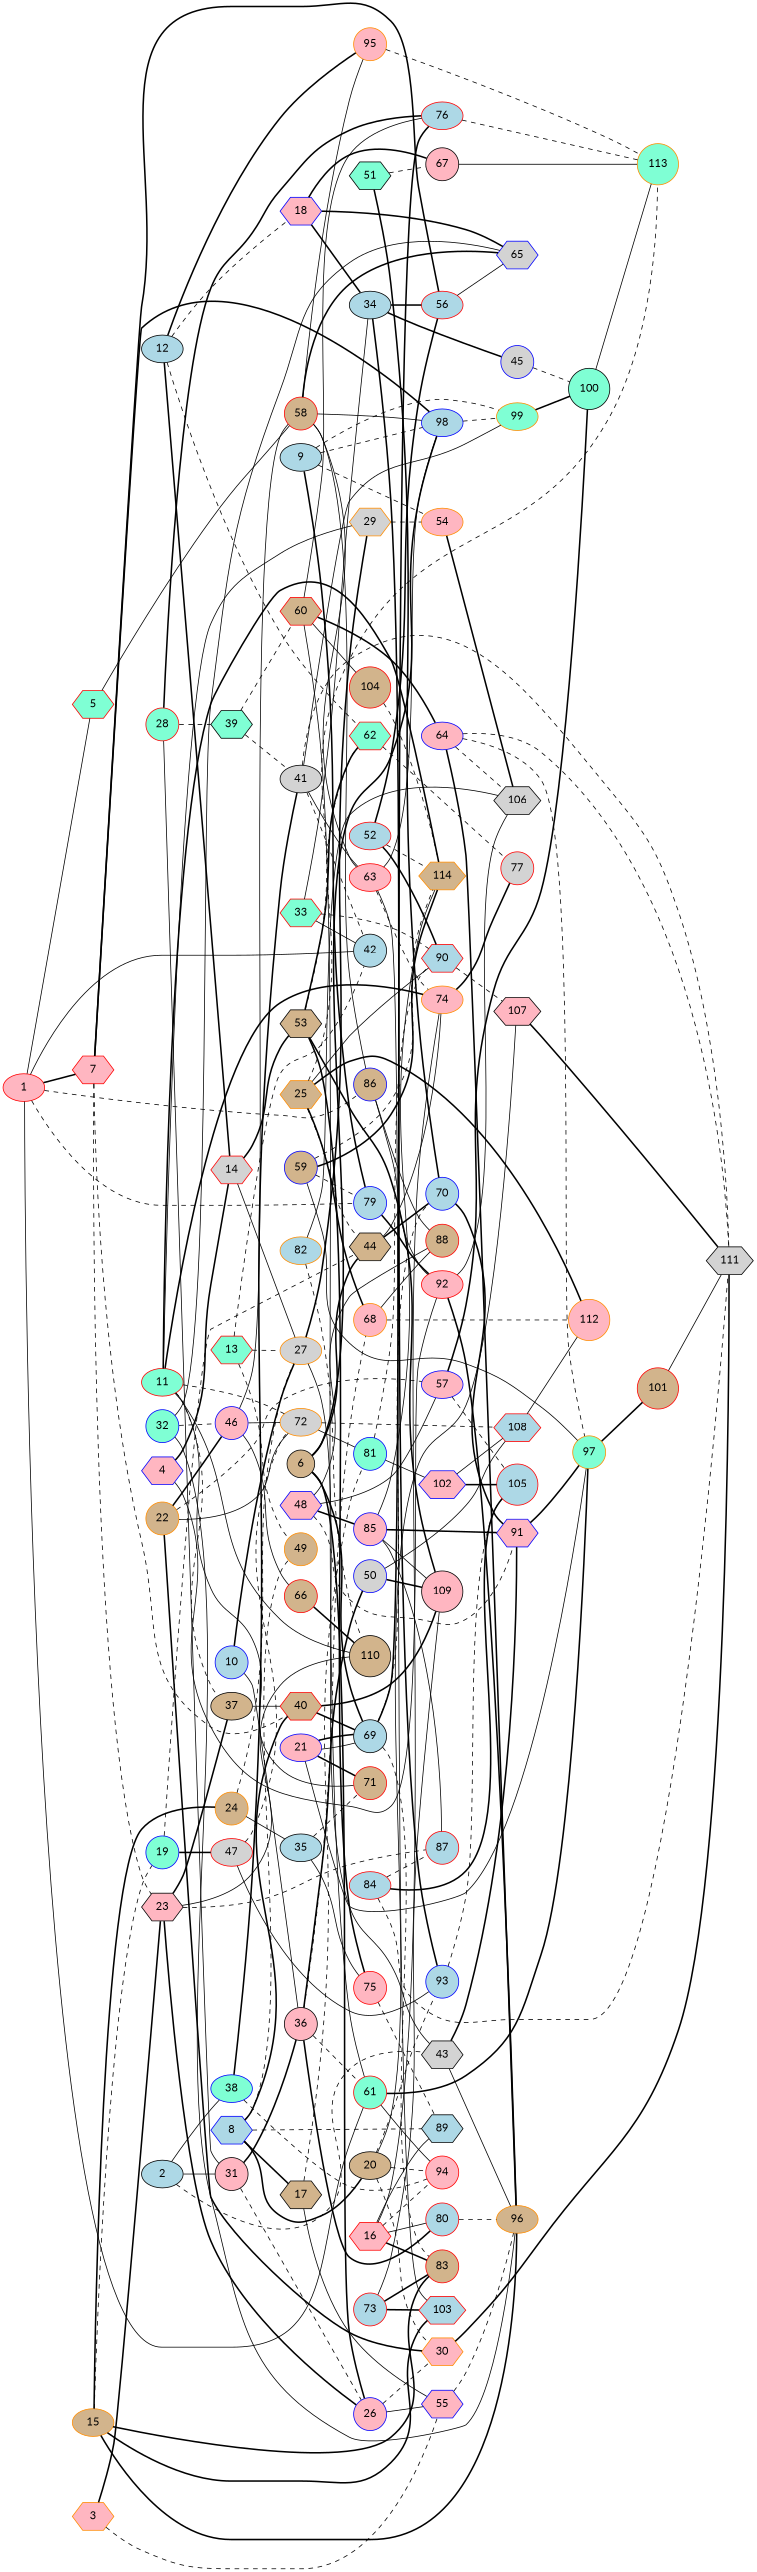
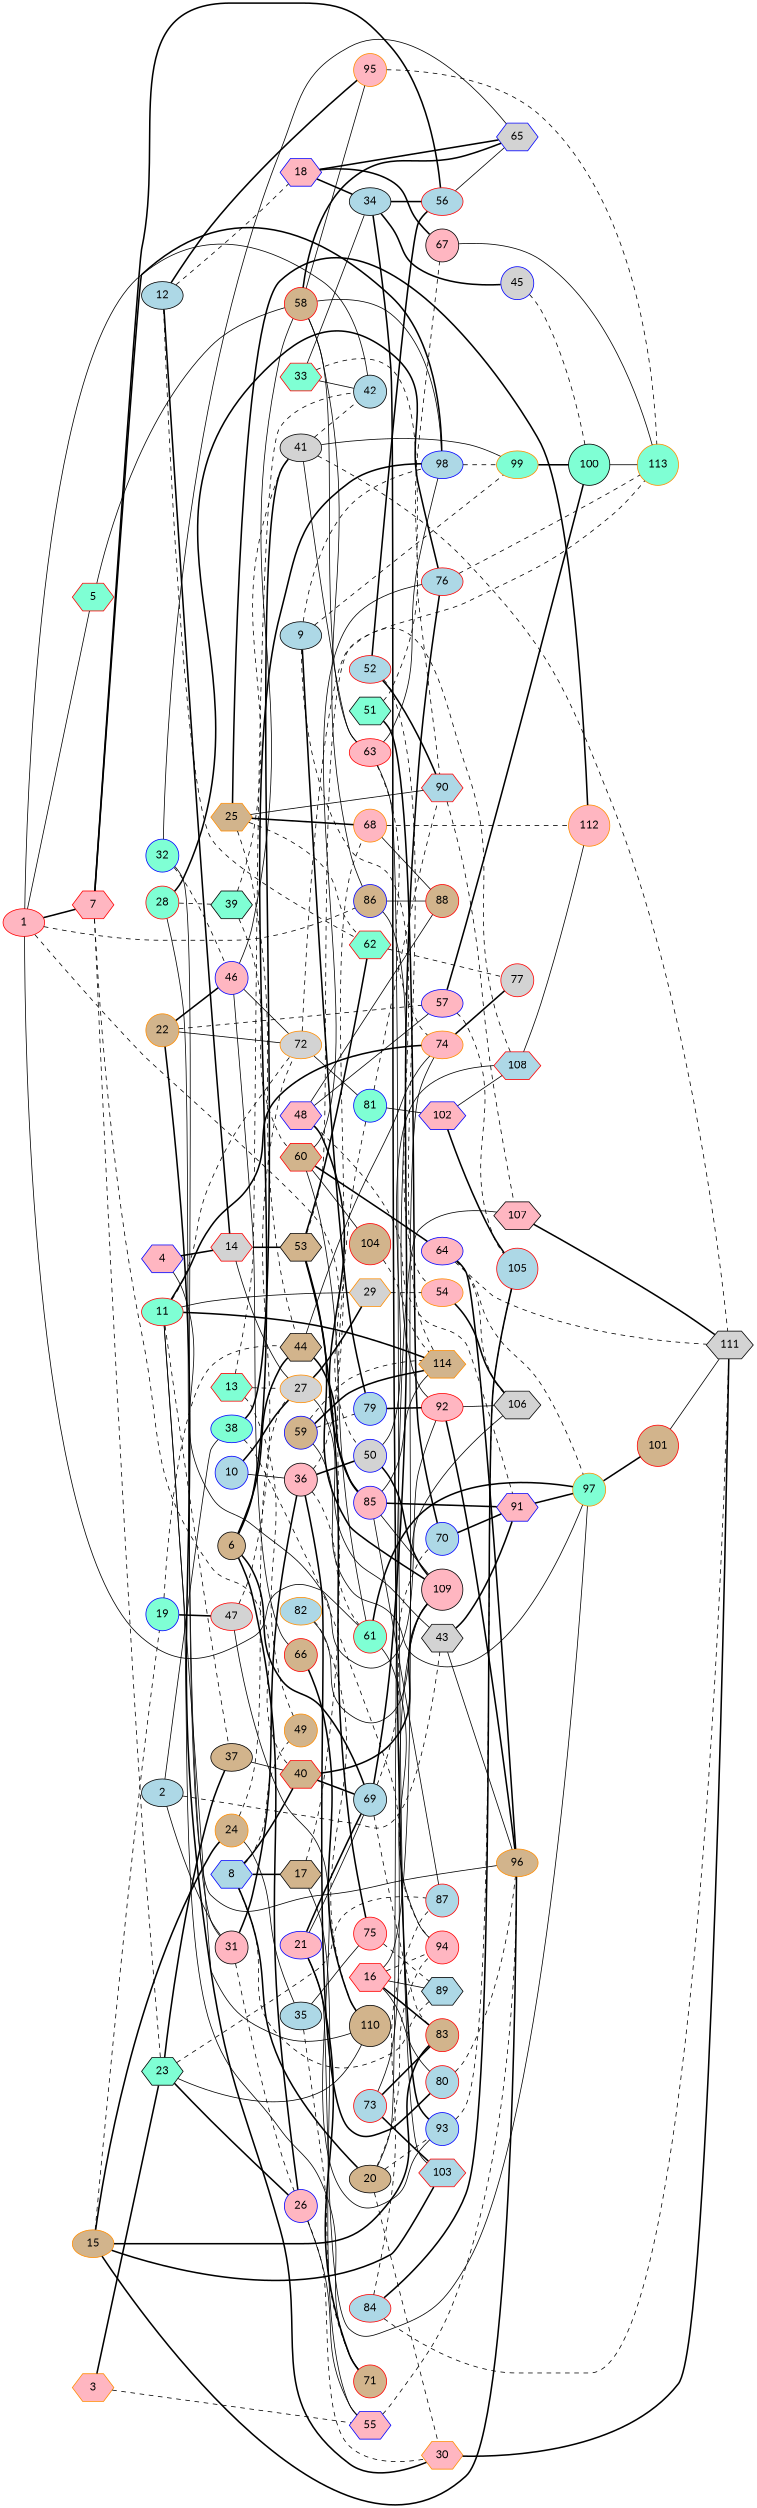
(161, 1205) -> (281, 1182)
(411, 1217) -> (336, 1424)
(162, 1907) -> (162, 2071)
